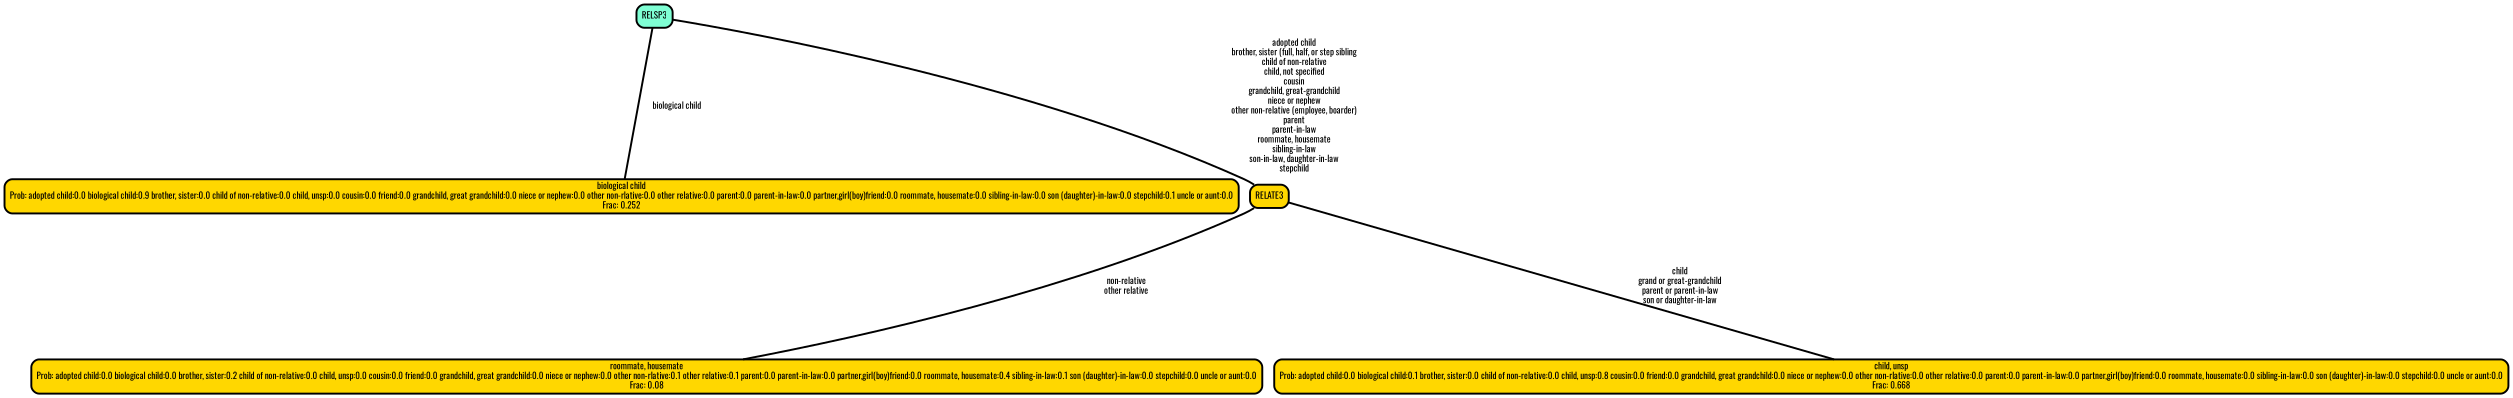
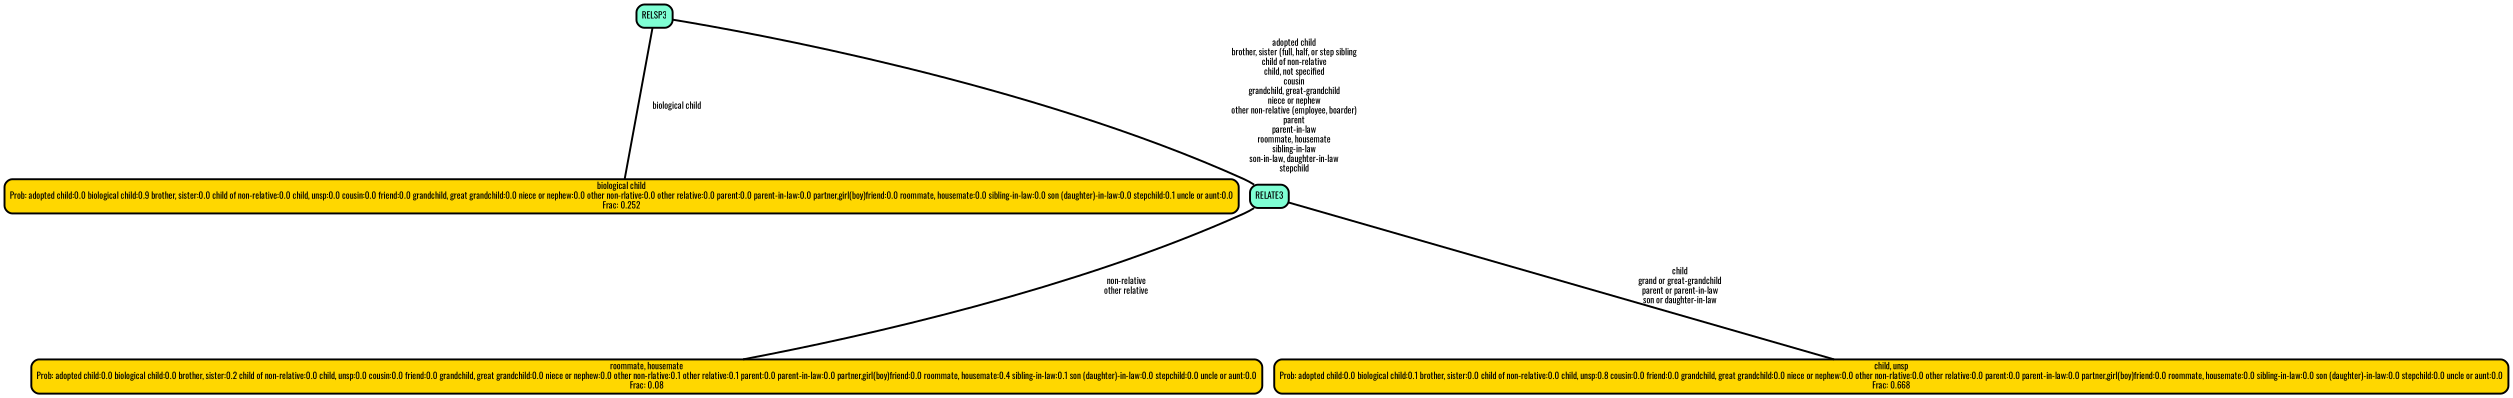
(1269, 196) -> (1269, 196)
